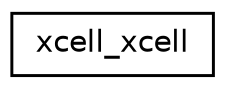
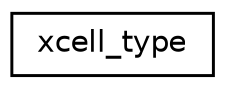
(113, 44) -> (113, 44)
